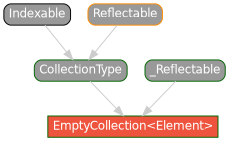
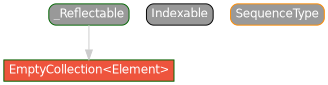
(125, 14) -> (277, 14)
(81, 71) -> none
